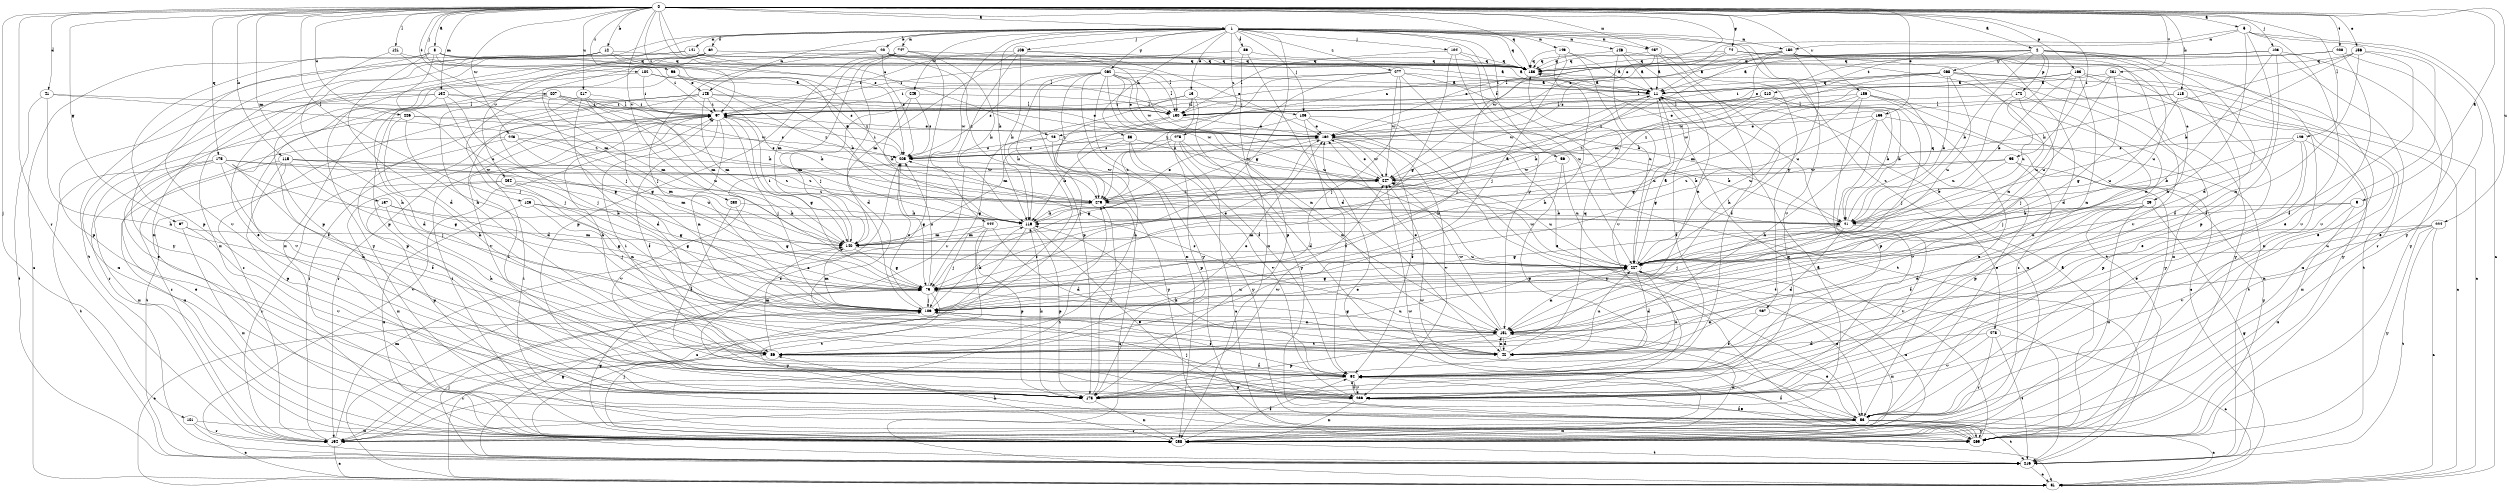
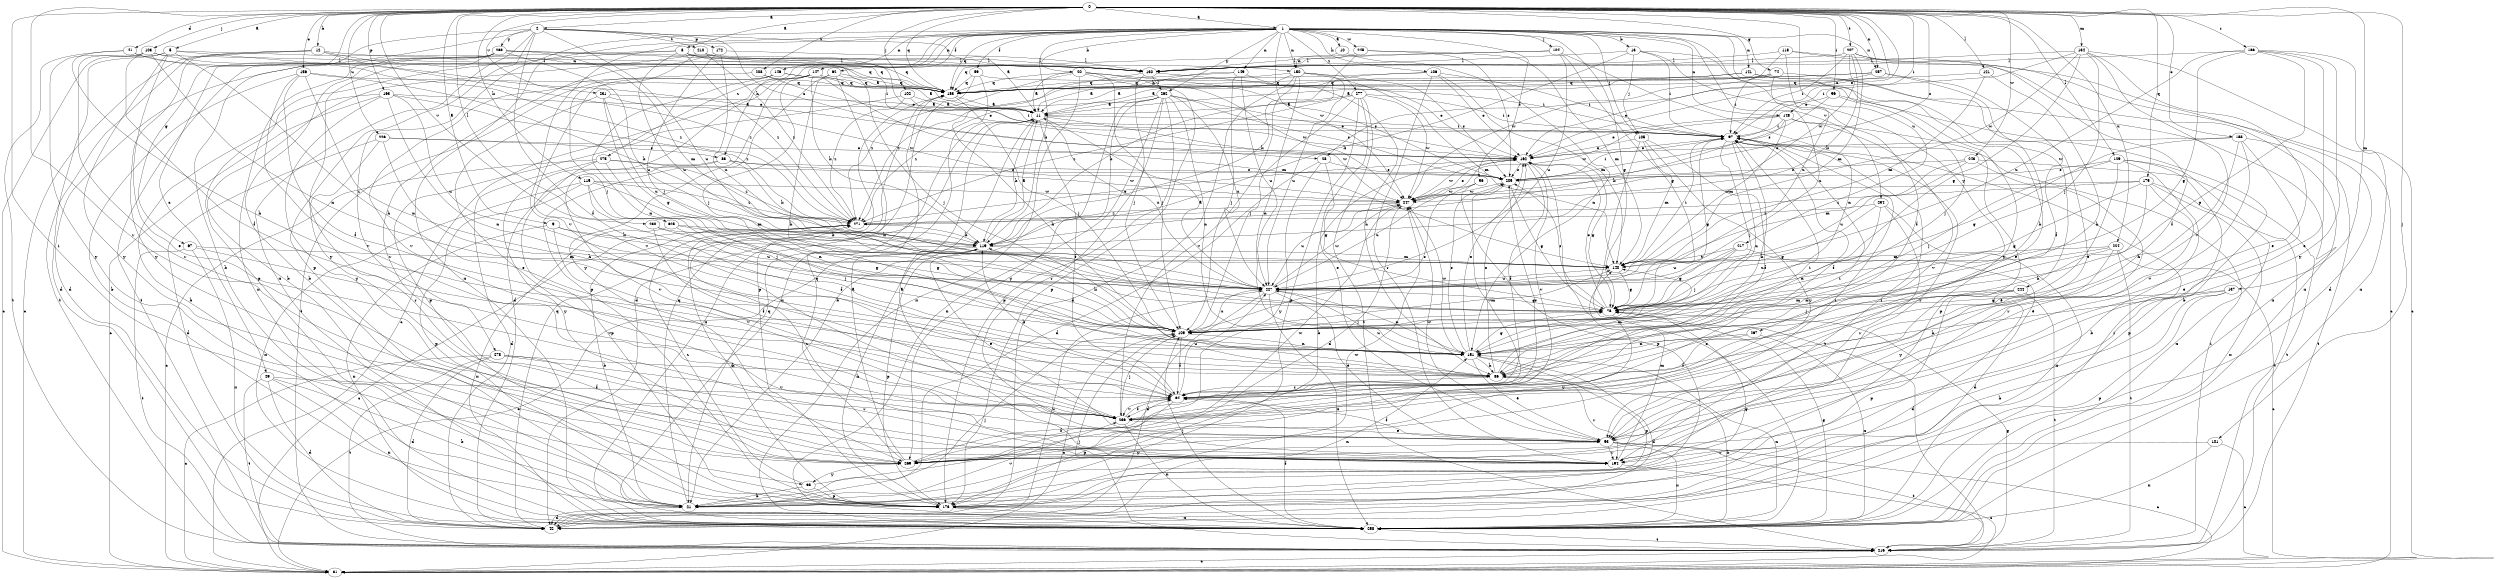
(1454, 10) -> none
(1136, 40) -> (1332, 50)
(901, 50) -> (816, 72)
none -> (1342, 50)
(1434, 61) -> (1154, 83)
(1152, 79) -> (1156, 82)
(1825, 83) -> (878, 83)
(637, 105) -> none
(1334, 105) -> none
(654, 133) -> (560, 145)
(342, 158) -> none
(1888, 159) -> (769, 312)
(713, 170) -> (1702, 257)
(1813, 170) -> (1330, 344)
none -> (1709, 174)
(1696, 181) -> (1057, 333)
(1530, 192) -> (1850, 203)
(528, 203) -> (672, 224)
(1099, 203) -> (857, 224)
(921, 236) -> (1816, 298)
(2252, 286) -> none
(413, 290) -> (2211, 344)
(2258, 326) -> (859, 467)
(2244, 333) -> (249, 464)
(1314, 344) -> (1490, 366)
(581, 357) -> none
(1734, 360) -> (1966, 285)
(1259, 366) -> (1295, 388)
none -> (971, 371)
none -> (874, 548)
